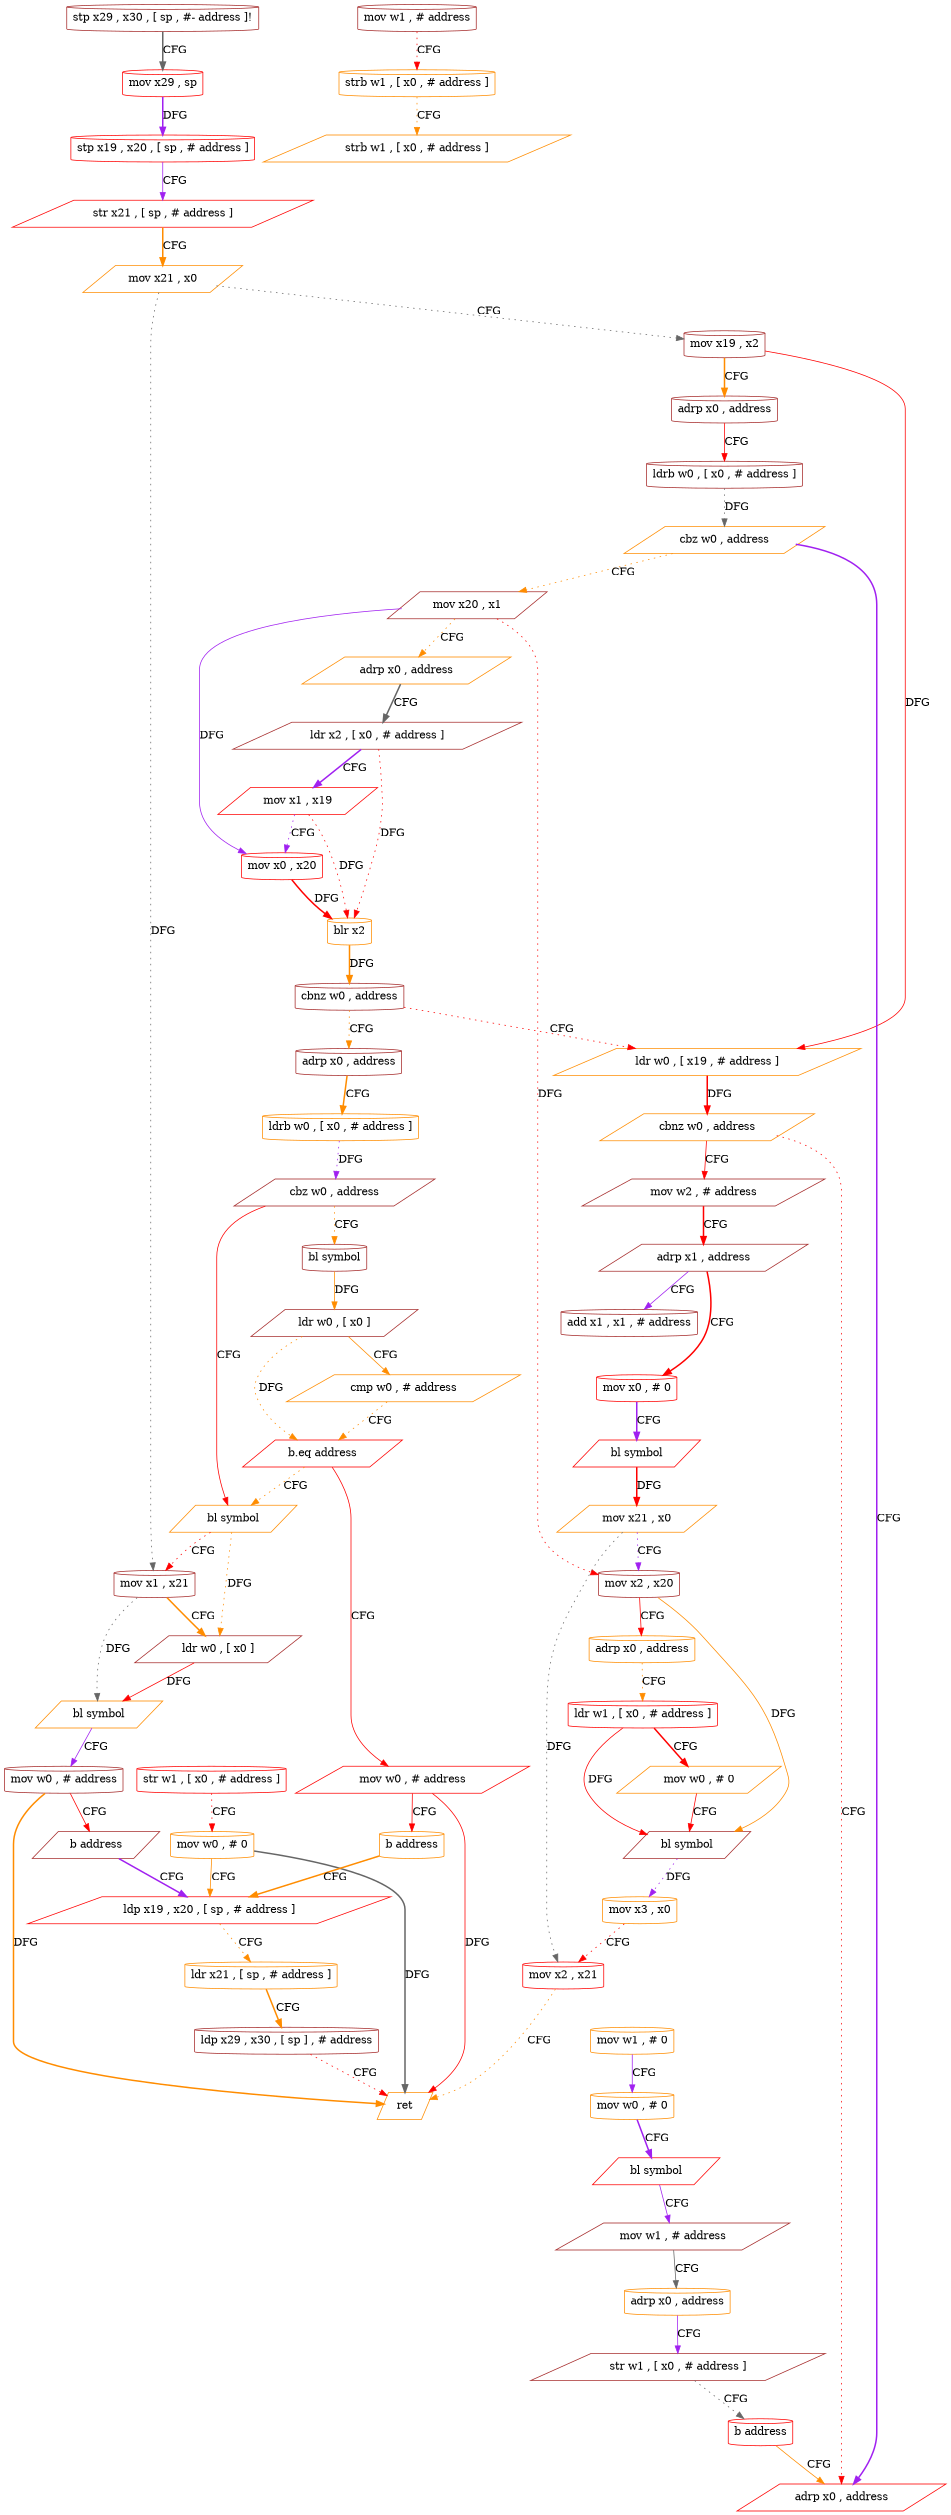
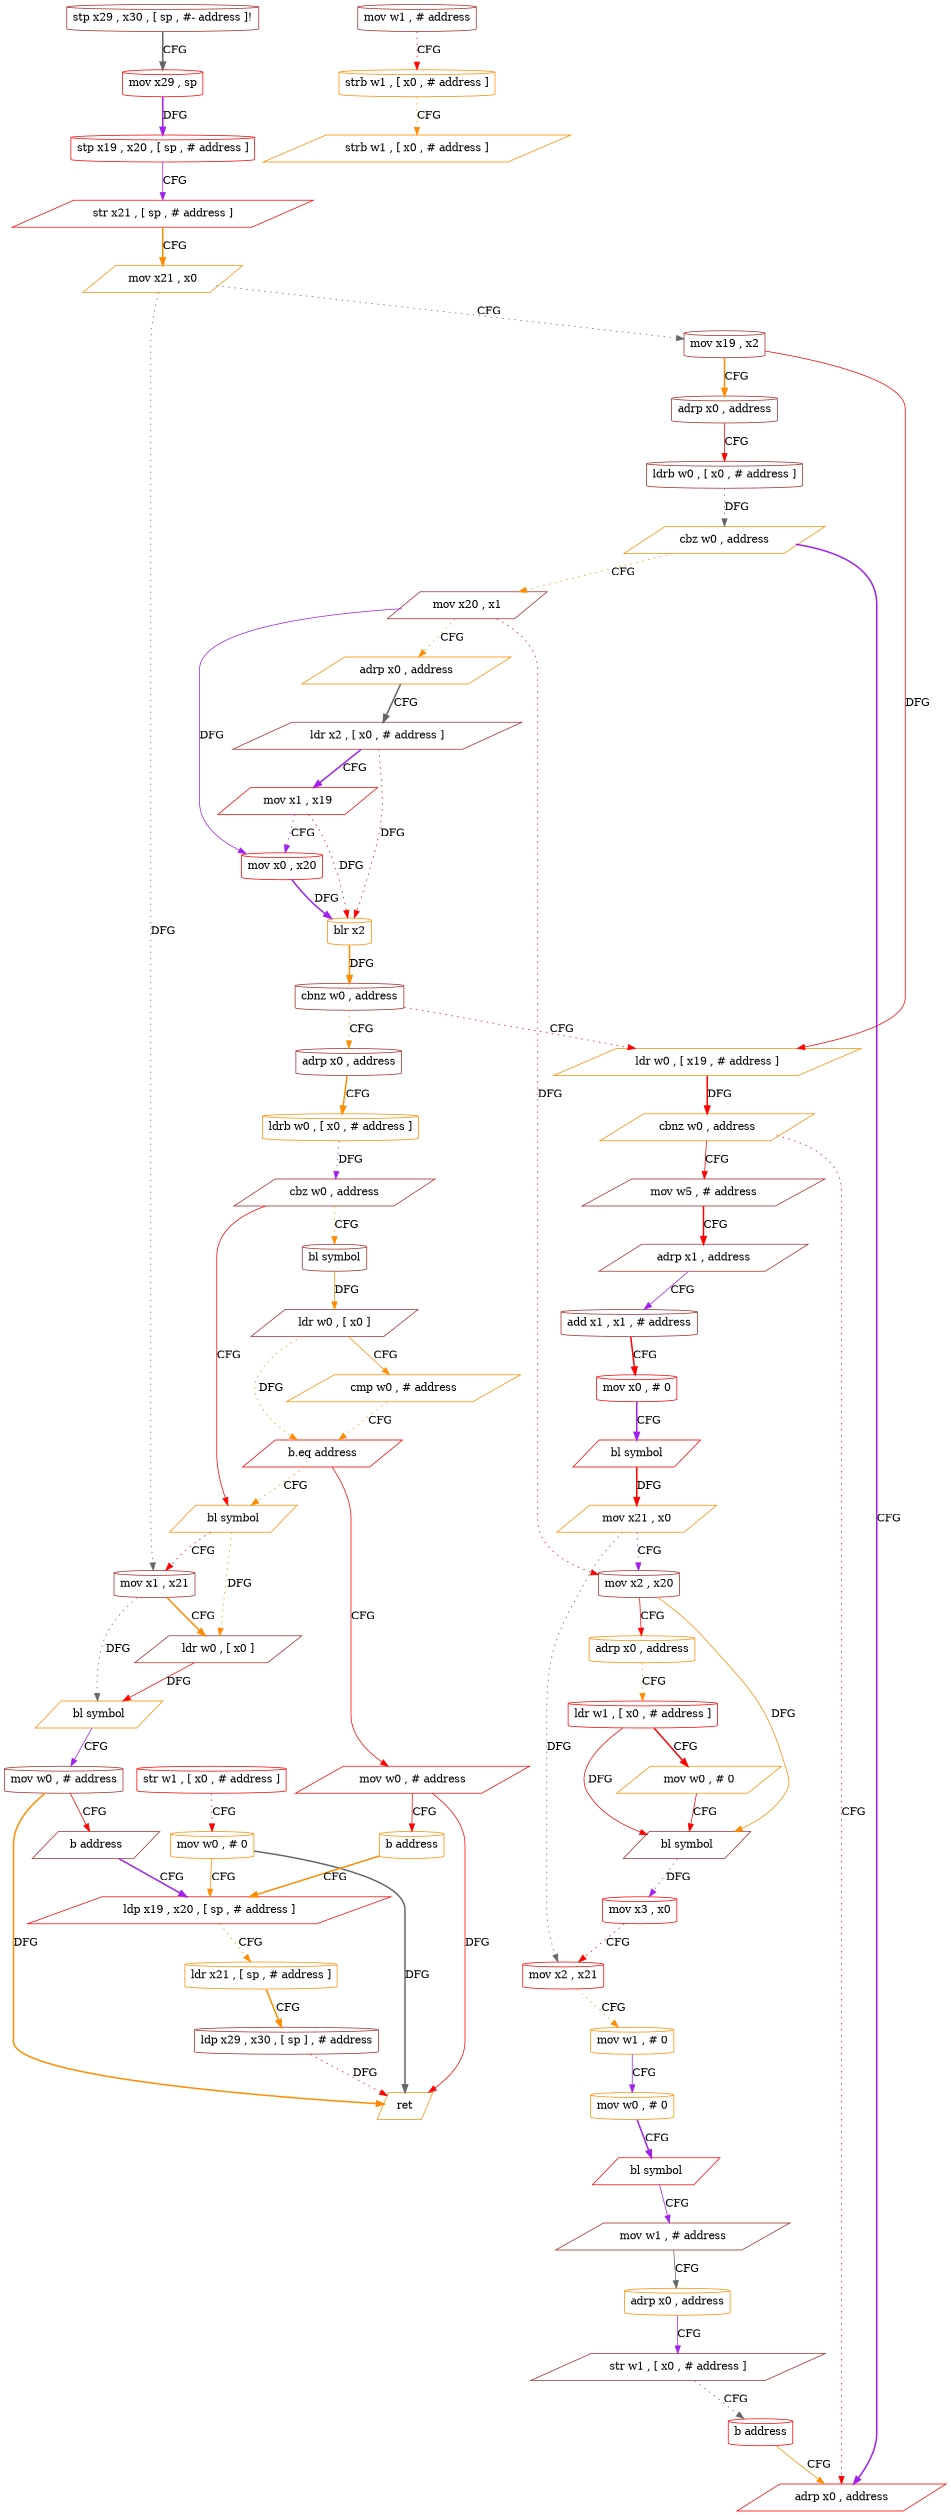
(307, 898) -> (307, 898)
(704, 1192) -> (704, 1192)
(707, 1328) -> (633, 1352)
(640, 1910) -> (640, 1910)
(505, 2053) -> (595, 2006)
(365, 2073) -> (365, 2073)
